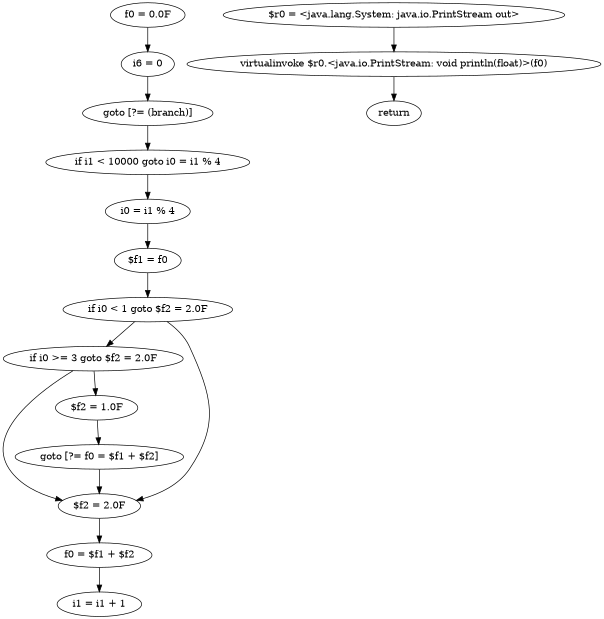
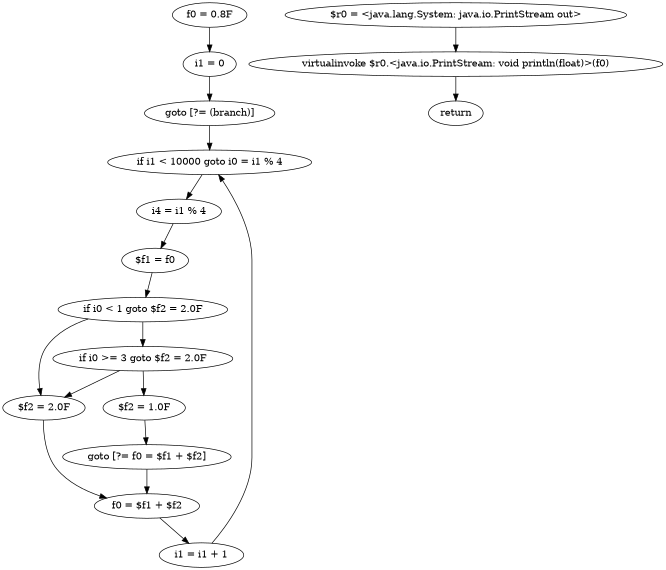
(148, 15) -> (210, 15)
(148, 64) -> (210, 64)
(148, 211) -> (179, 211)
none -> (252, 364)
(99, 478) -> (147, 478)
